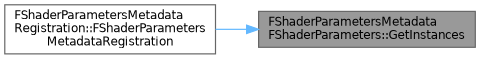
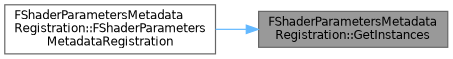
(367, 29) -> (353, 29)
